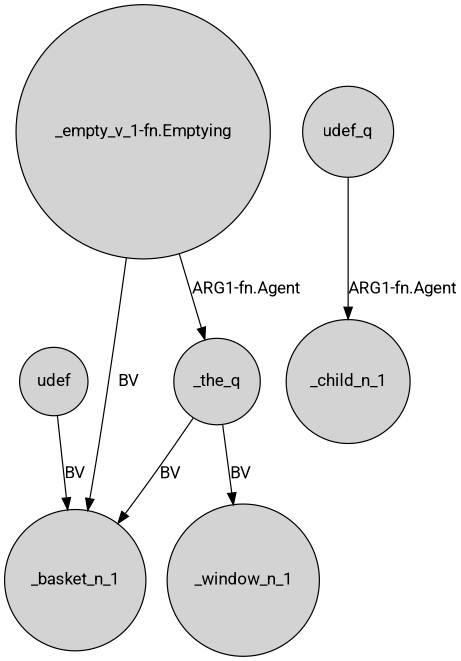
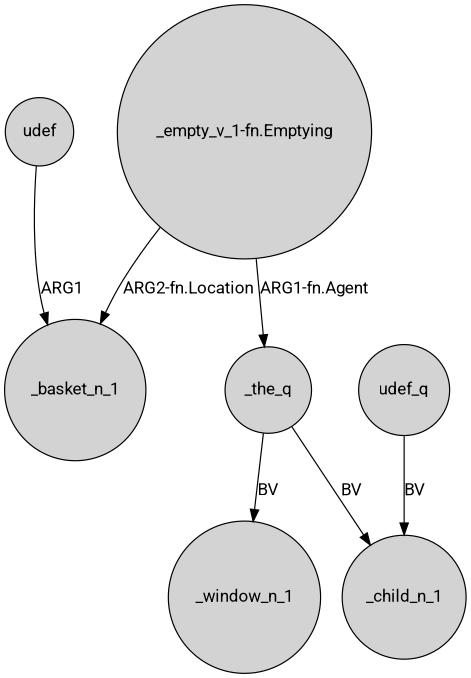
(402, 289) -> (415, 491)
(129, 382) -> (188, 289)
(160, 466) -> (328, 481)
(75, 474) -> (62, 289)
